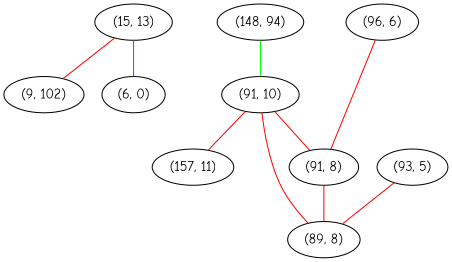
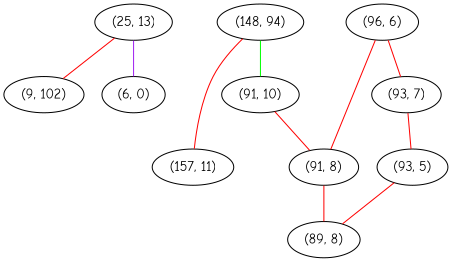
(134, 22) -> (134, 22)
none -> (406, 95)
(227, 131) -> (208, 89)
(275, 172) -> none
